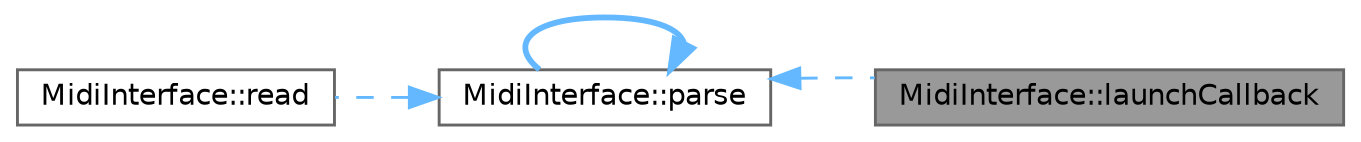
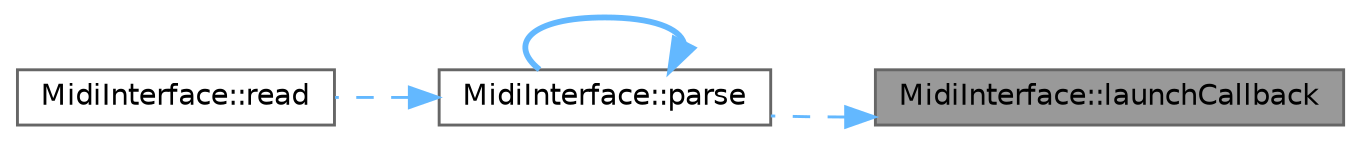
(837, 78) -> (808, 117)
